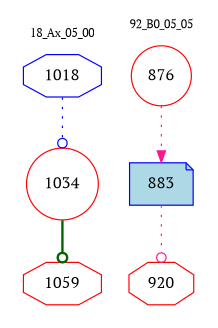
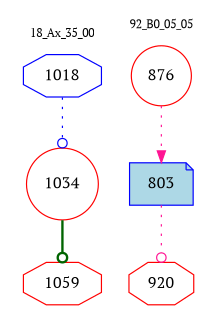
(62, 34) -> (62, 34)
(161, 184) -> (161, 184)
